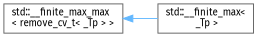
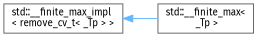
(63, 19) -> (63, 19)
